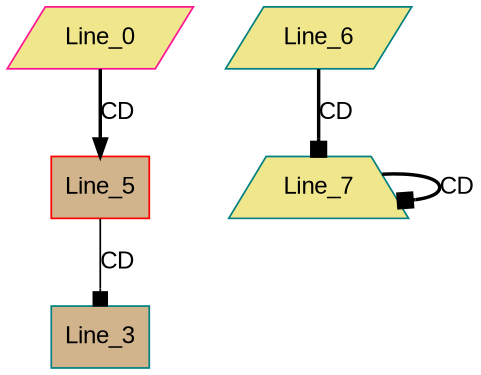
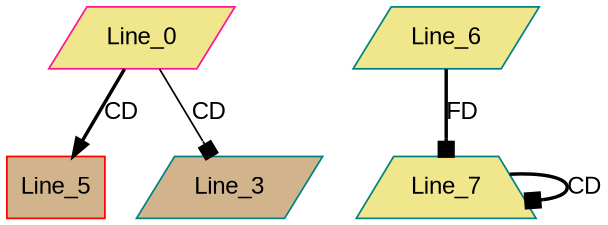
(336, 113) -> (463, 113)
(100, 254) -> (181, 105)
(100, 337) -> (230, 187)
